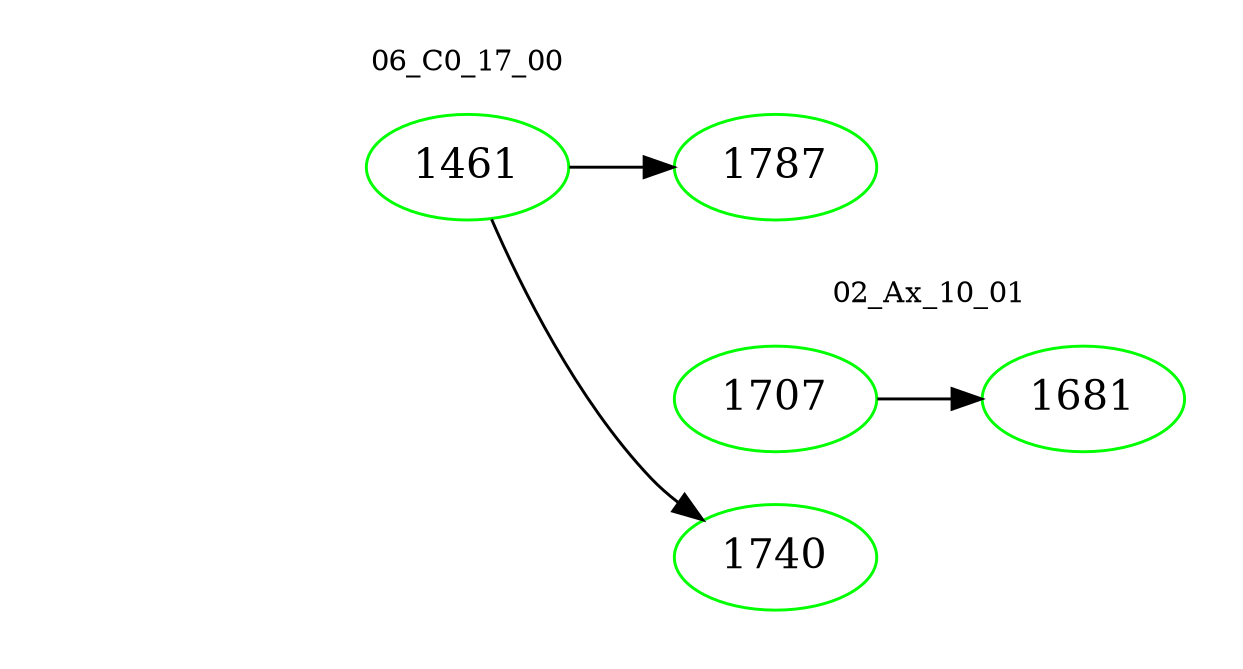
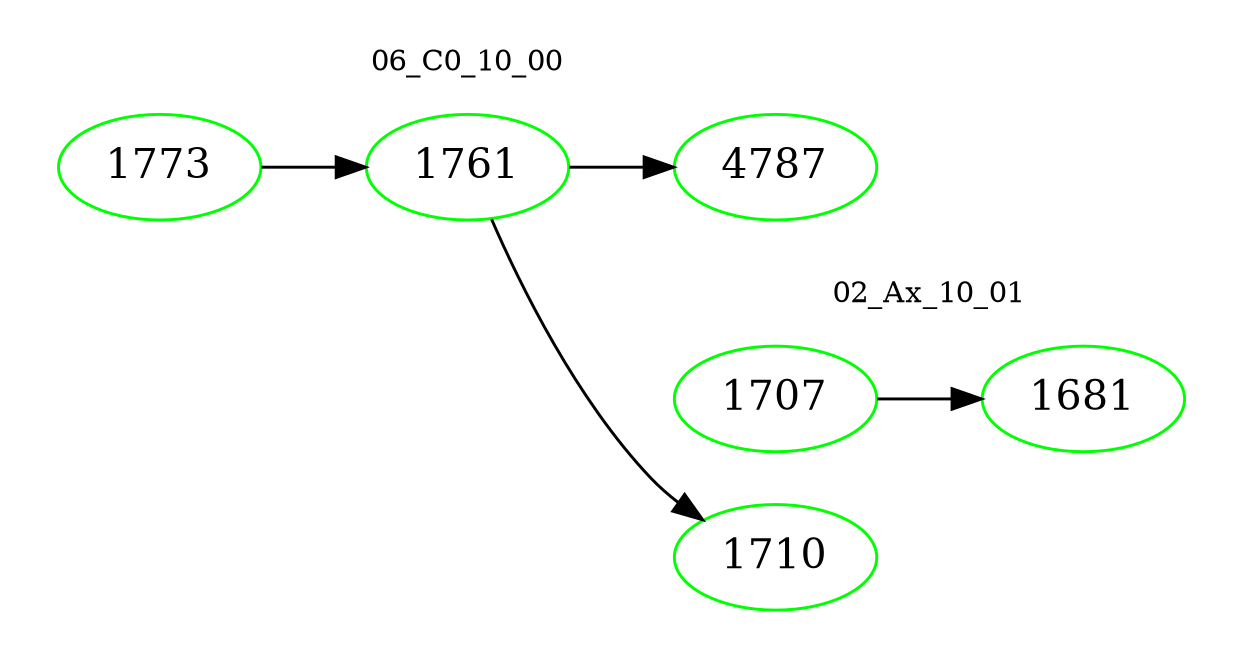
(468, 63) -> (468, 63)
none -> (160, 167)
(468, 167) -> (468, 167)
(776, 167) -> (776, 167)
(776, 557) -> (776, 557)
